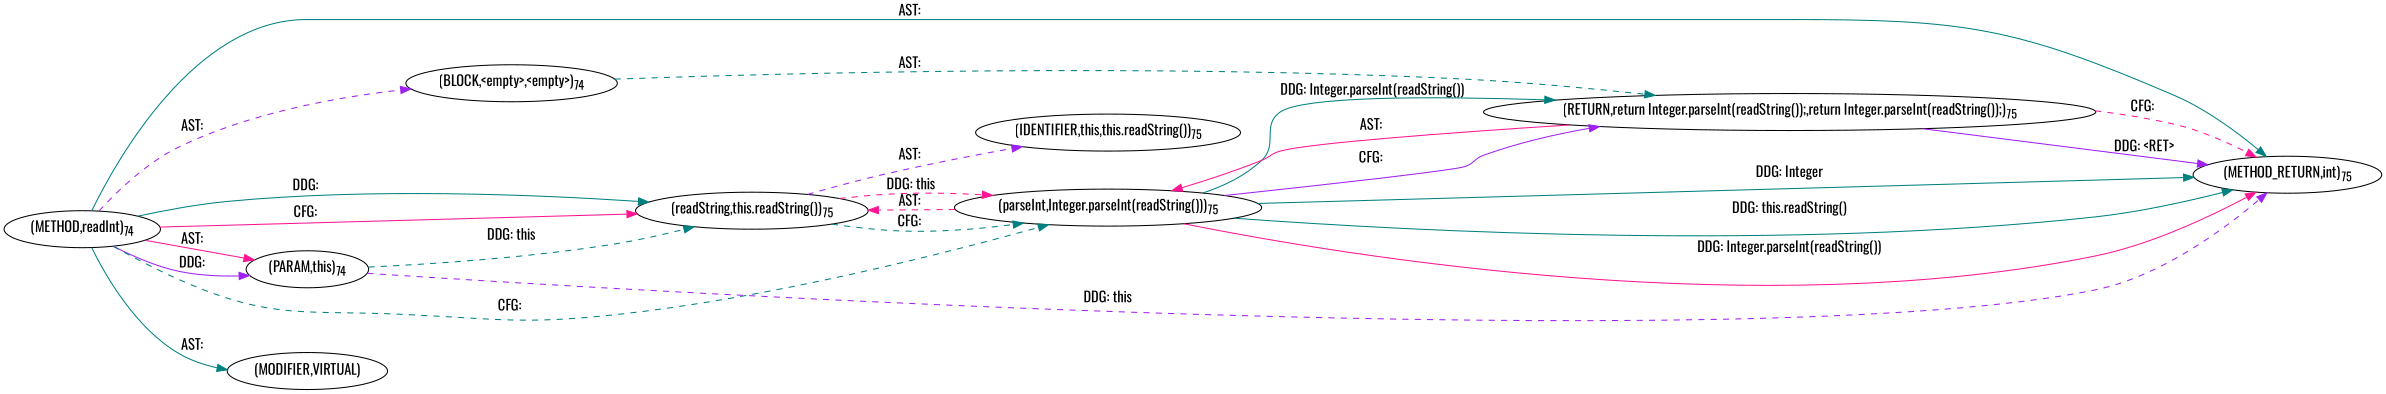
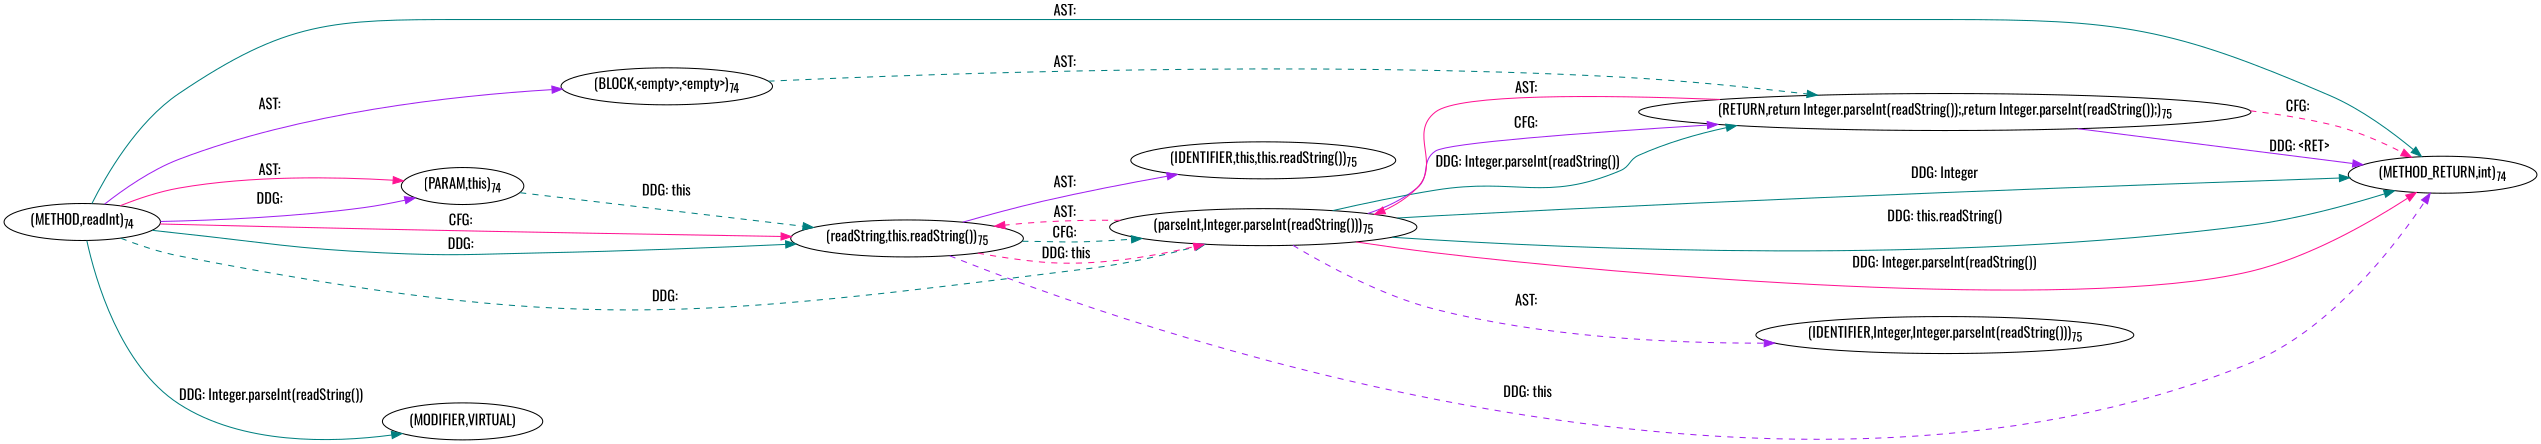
(238, 124) -> (320, 119)
(909, 169) -> (1064, 196)
(2347, 173) -> (2502, 173)
(512, 307) -> (667, 298)
(1326, 317) -> (1713, 434)
none -> (1945, 335)
(194, 346) -> (271, 396)
